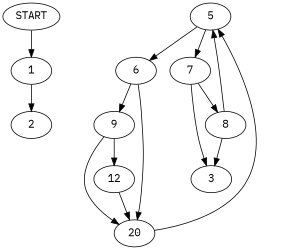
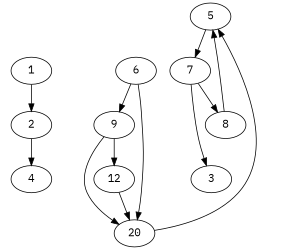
(31, 17) -> none
(176, 41) -> none
(219, 148) -> none
none -> (31, 179)
